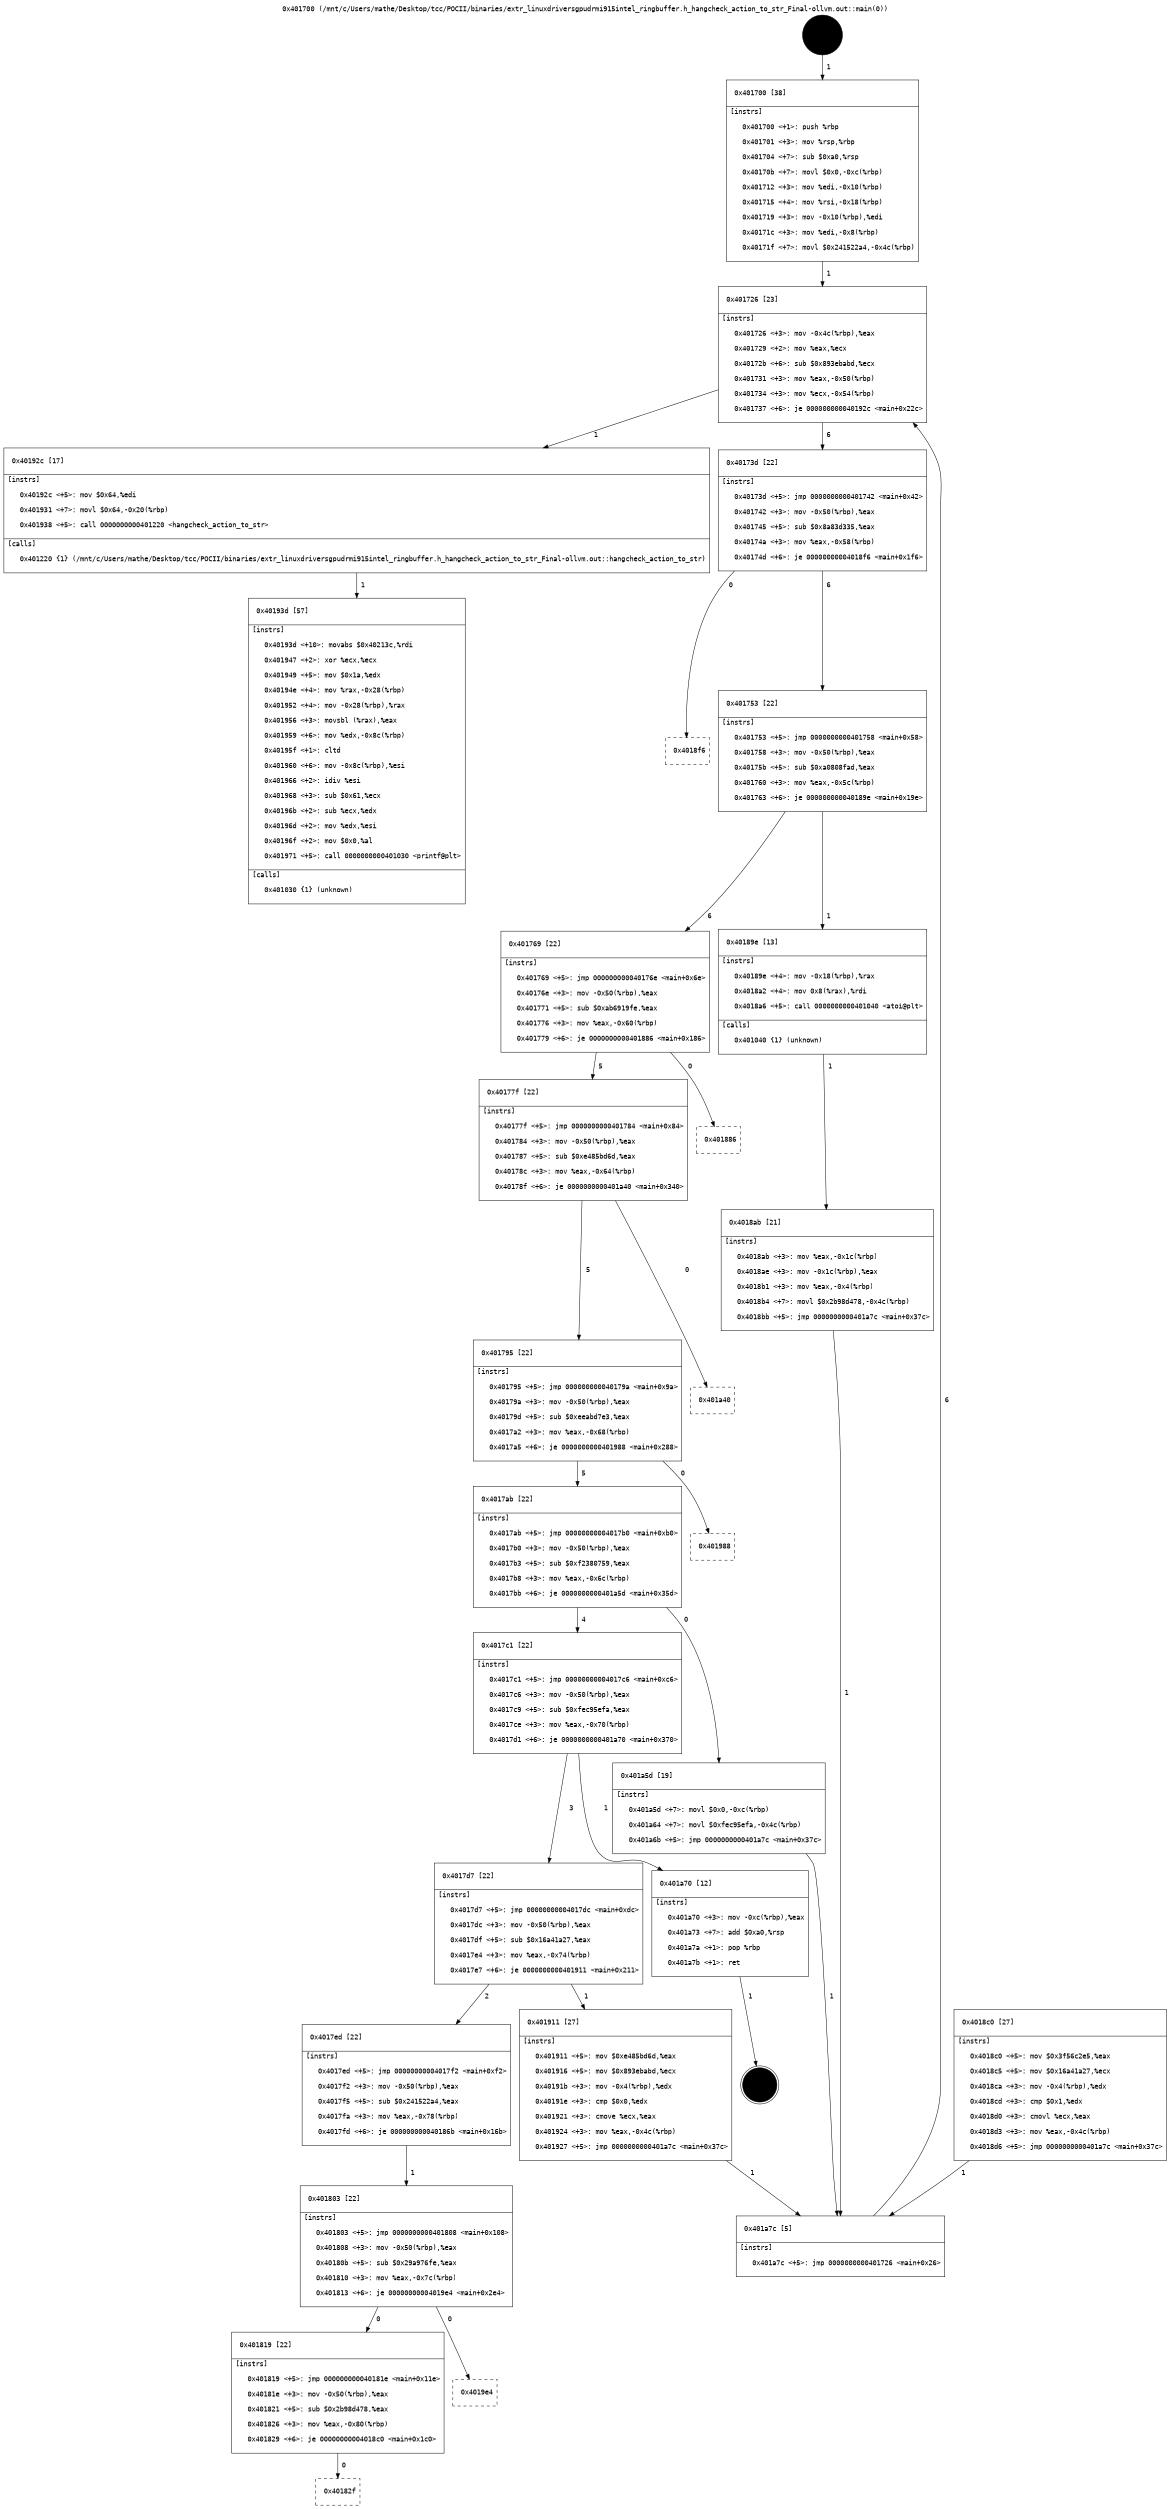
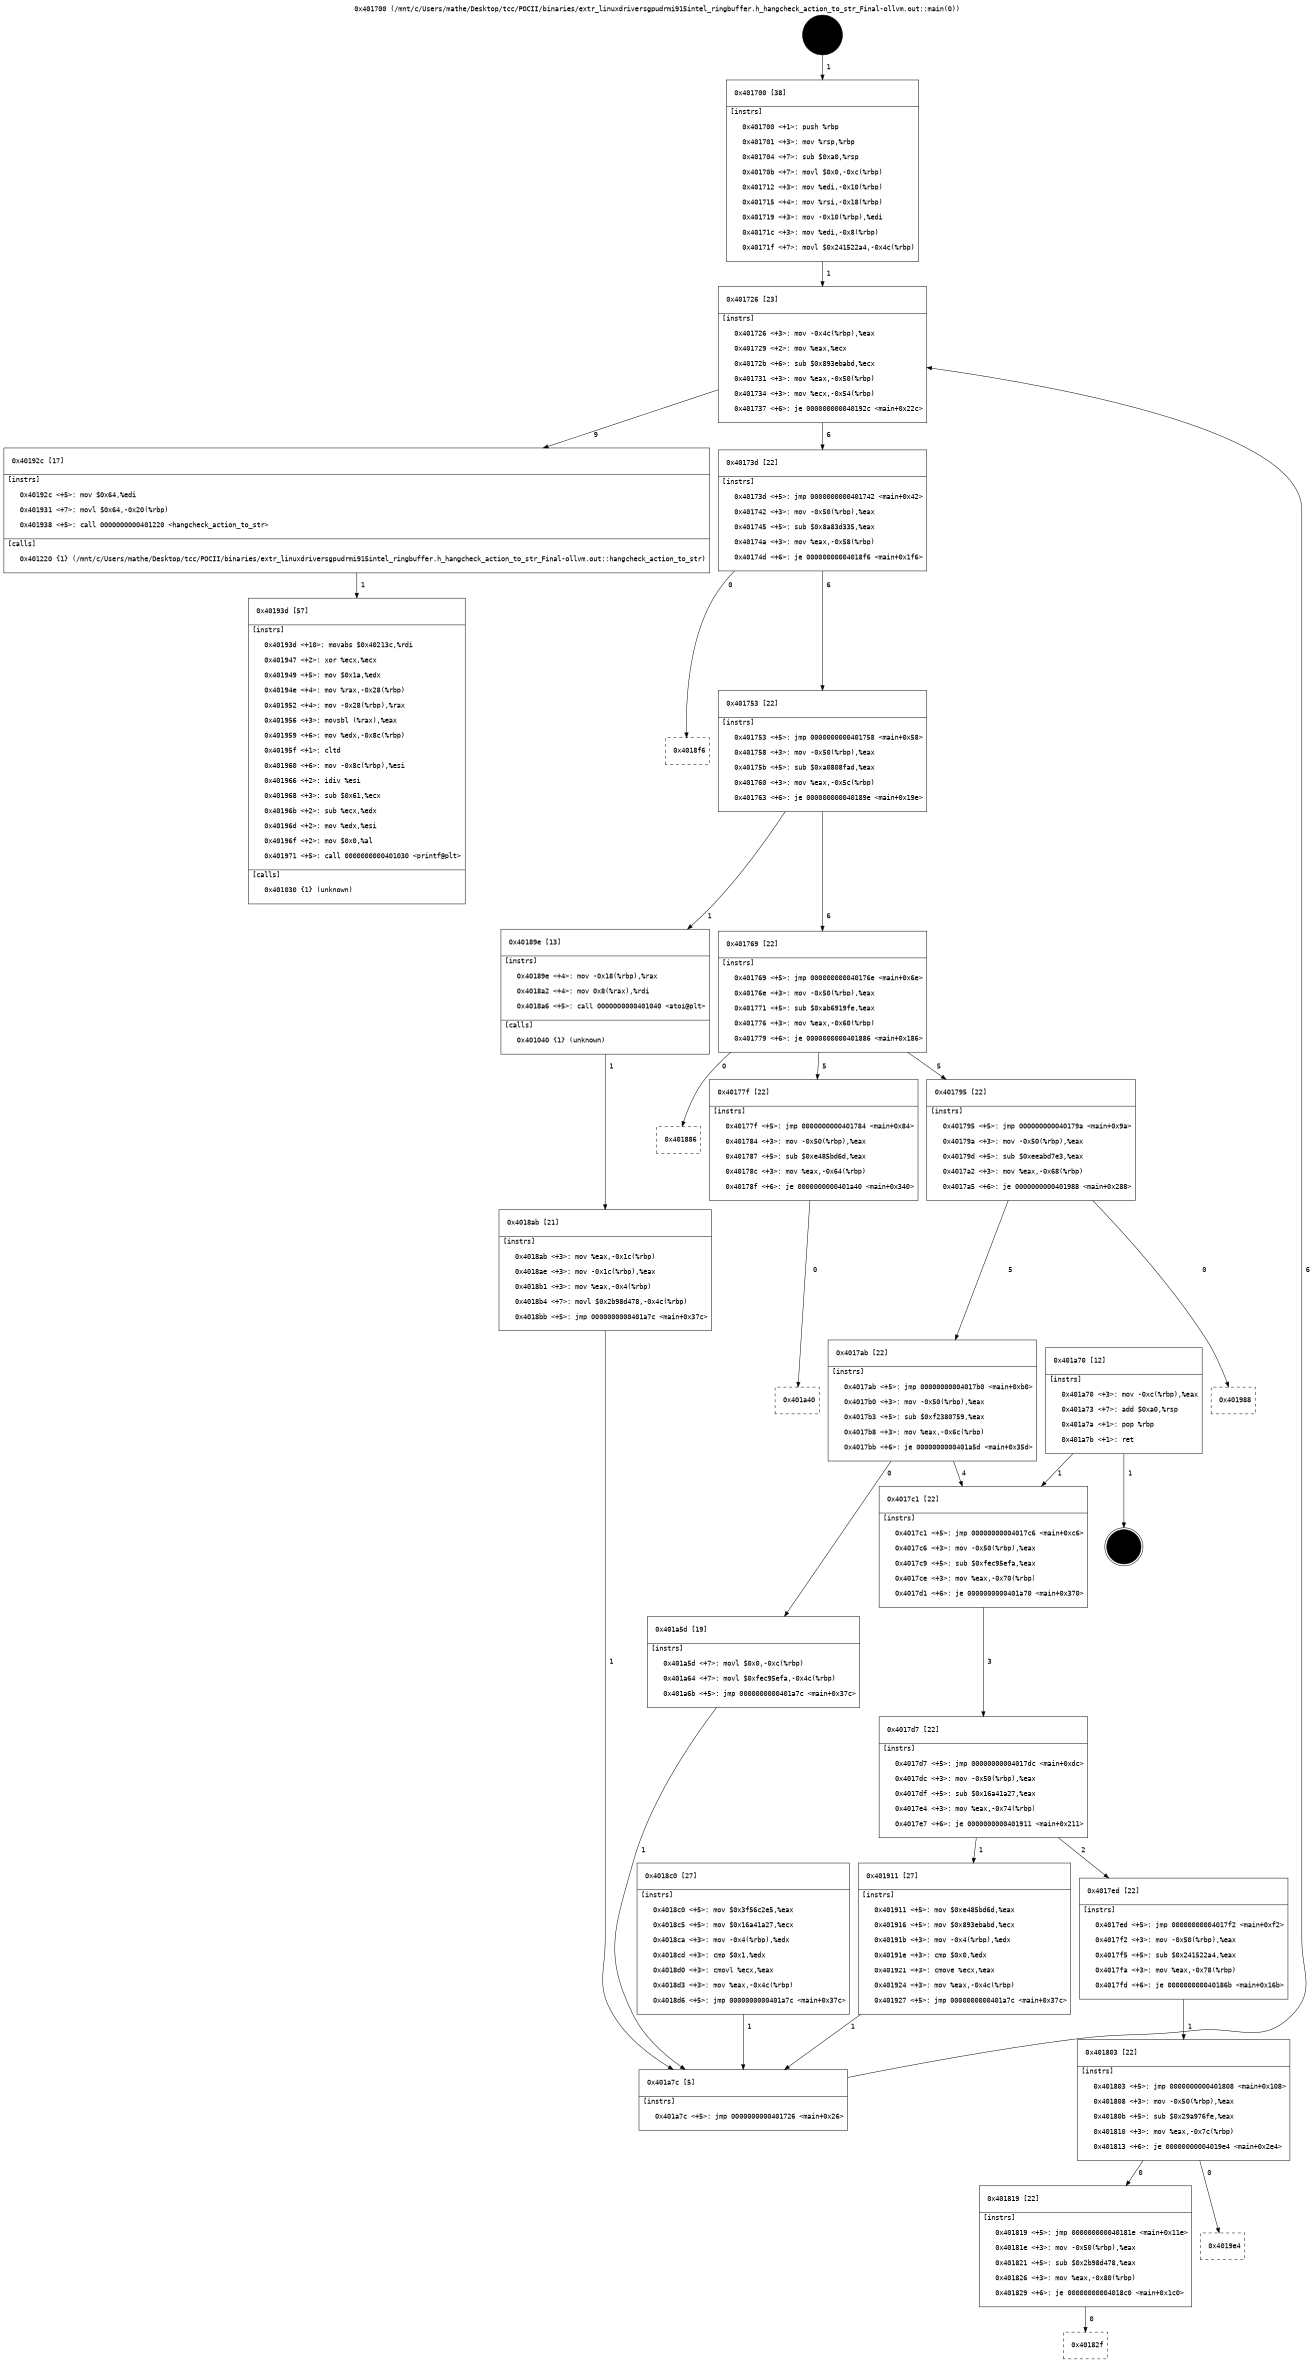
(594, 435) -> (594, 435)
(580, 1268) -> (925, 1064)
(590, 1836) -> (1059, 1468)
